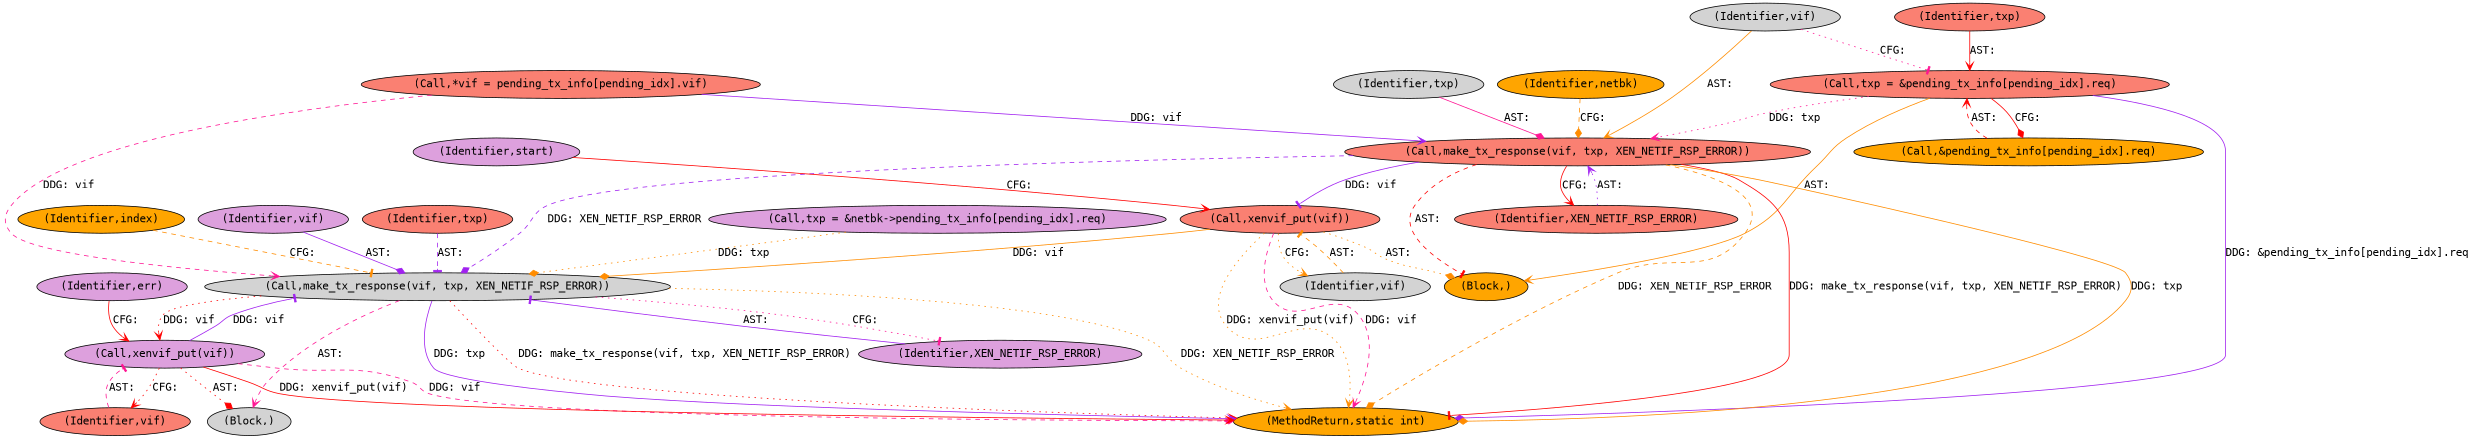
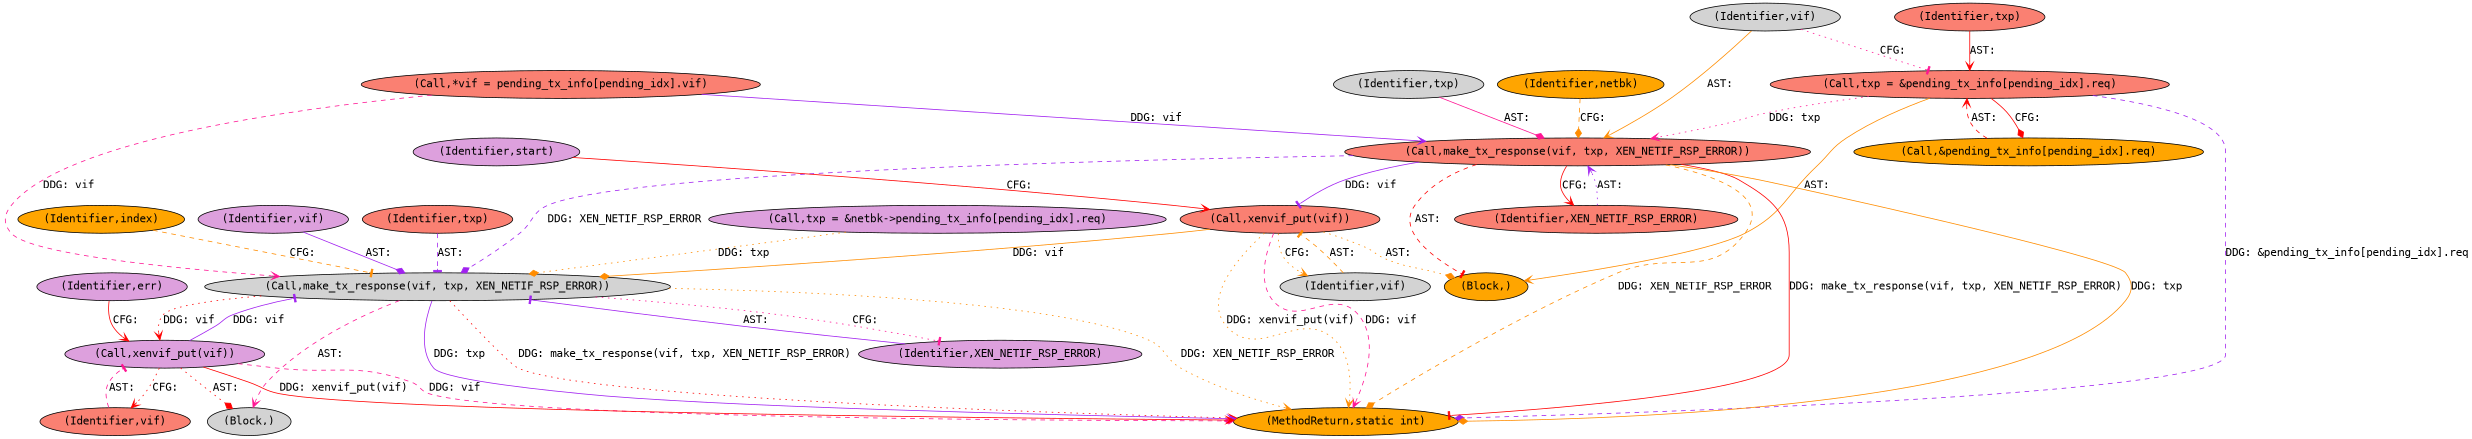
(2025, 391) -> (2025, 391)
